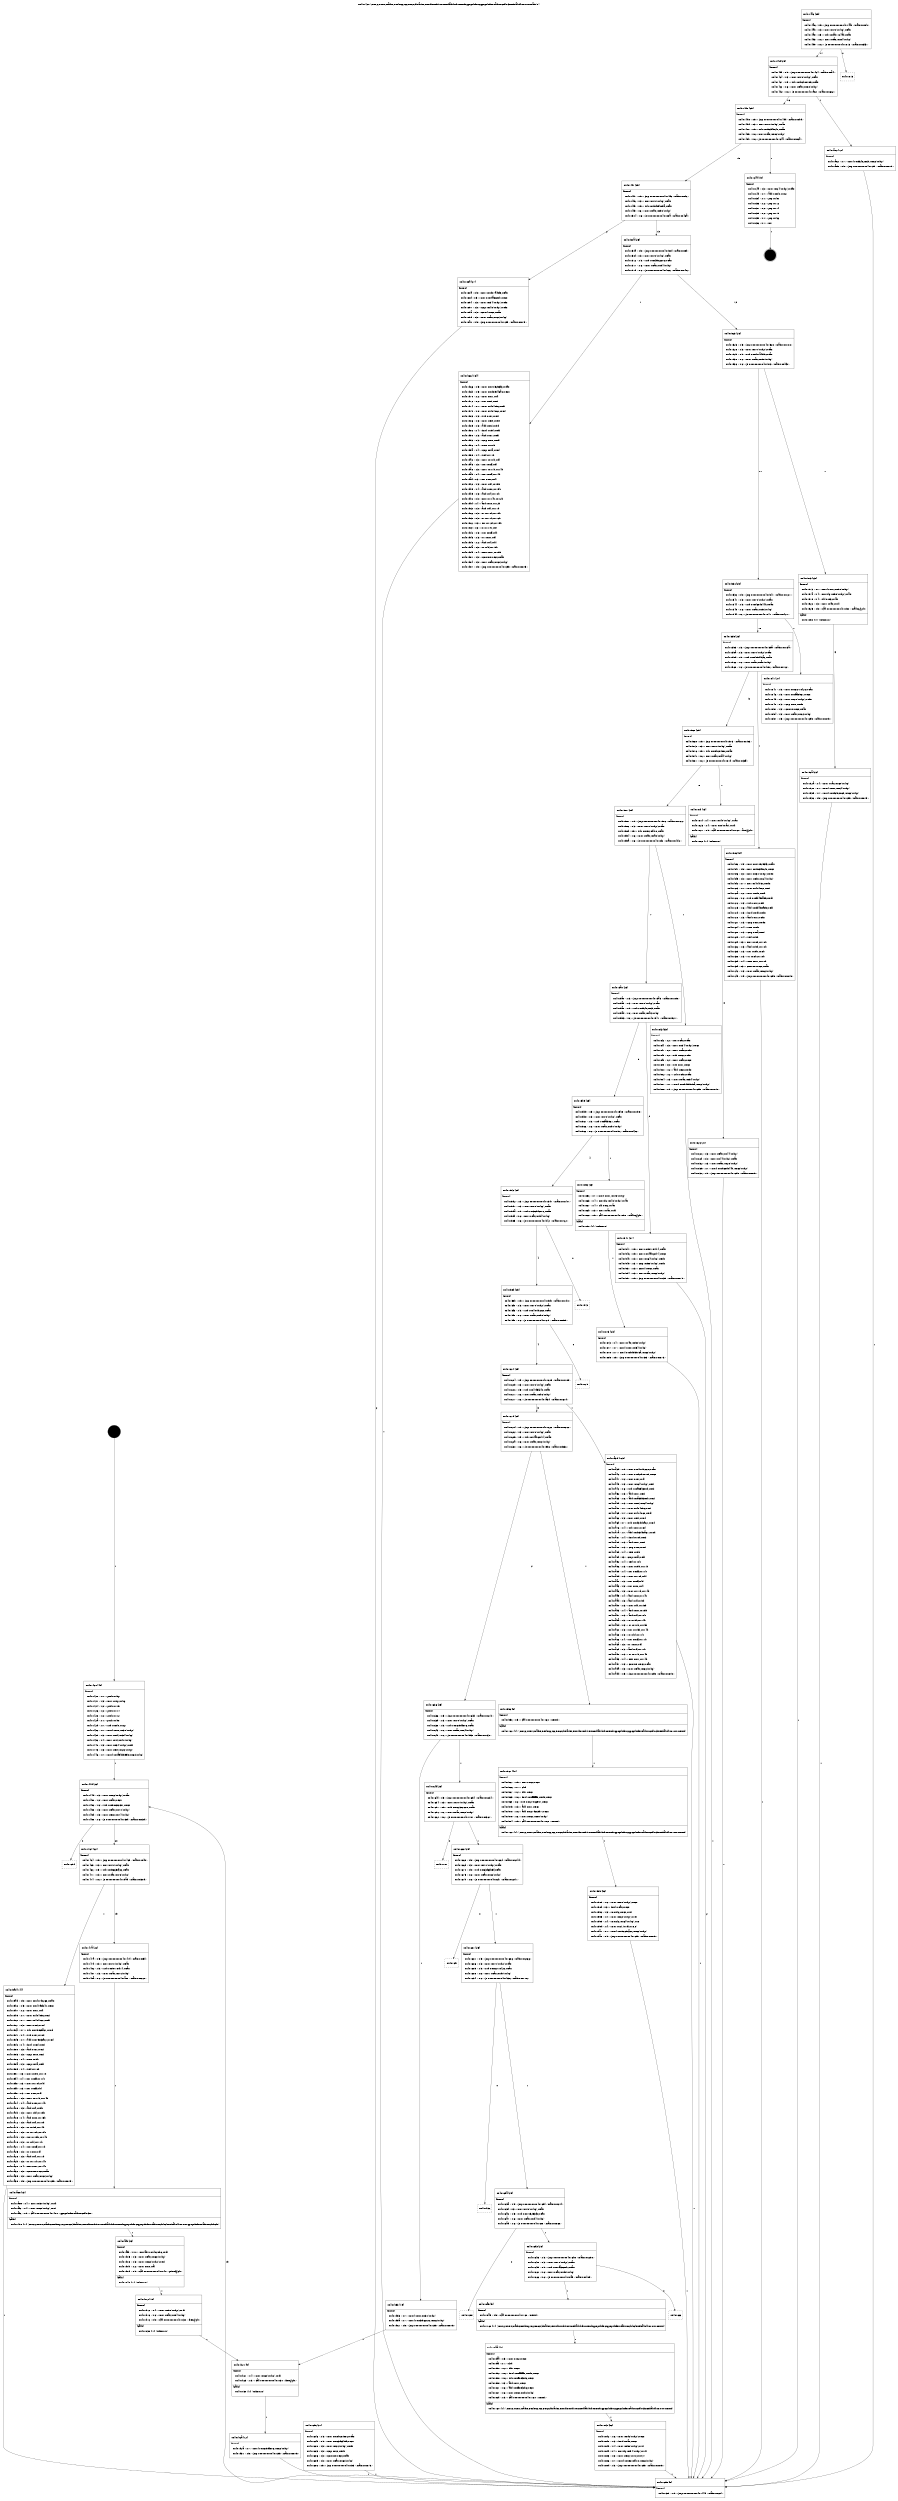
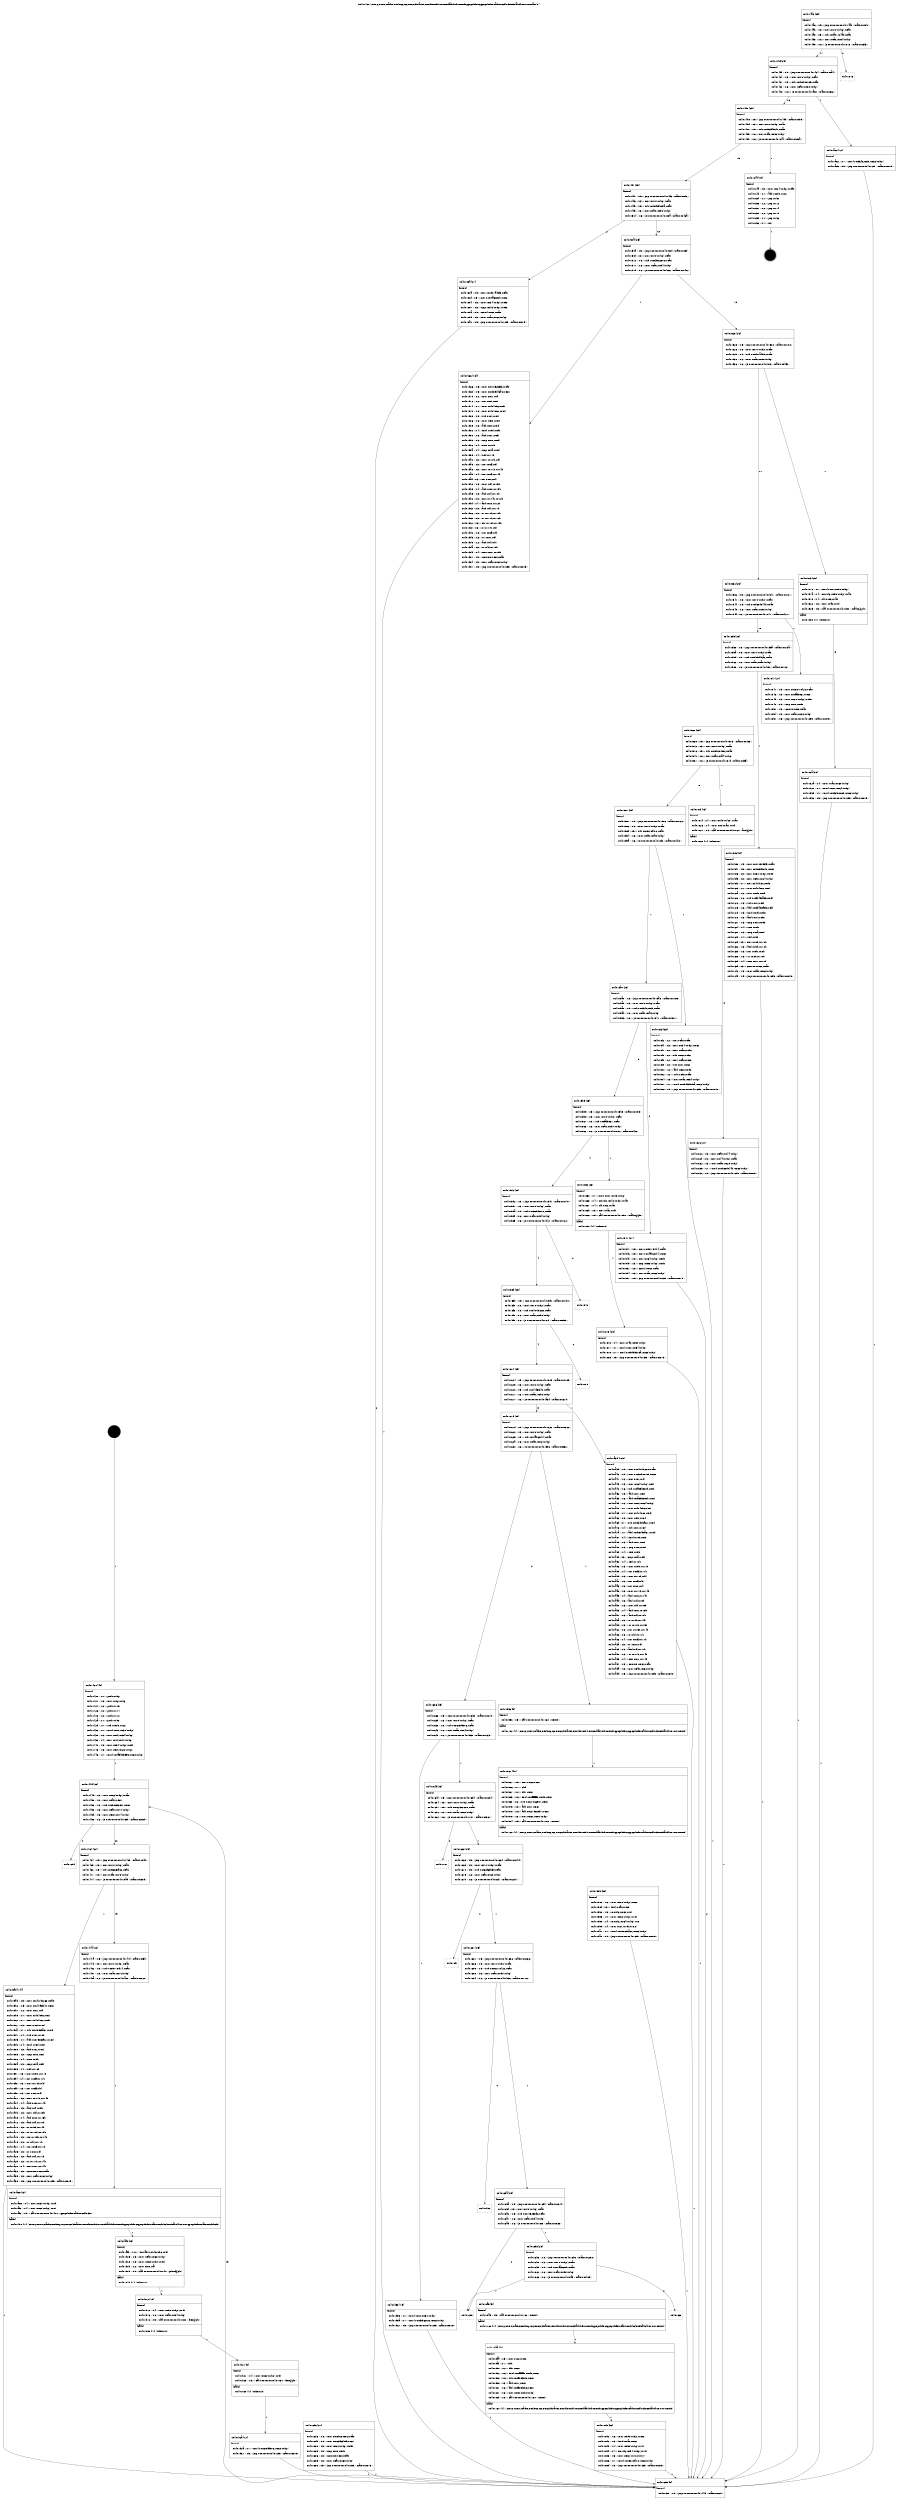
(738, 698) -> none
(609, 1861) -> none
(566, 2290) -> (492, 2291)
(343, 2347) -> (517, 2439)
